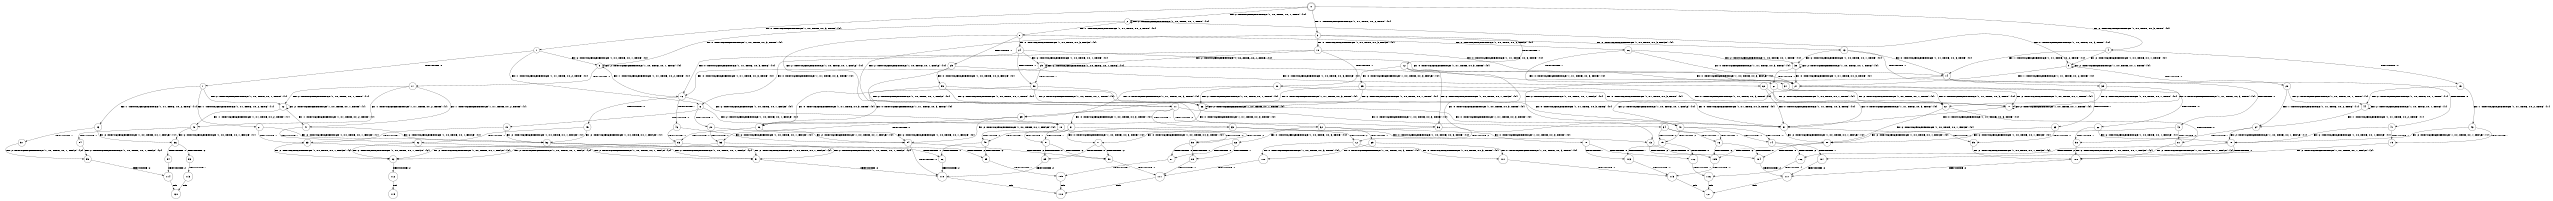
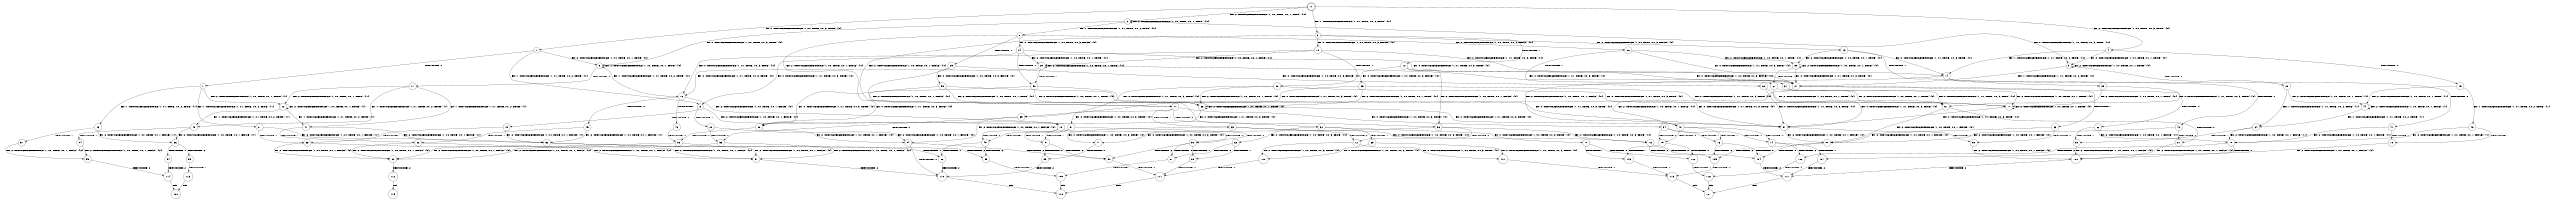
(1447, 119) -> (1544, 131)
(791, 141) -> none
(1105, 149) -> (1152, 150)
